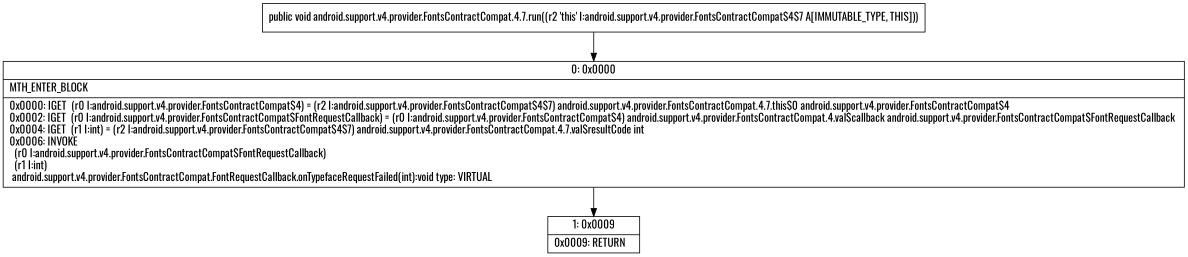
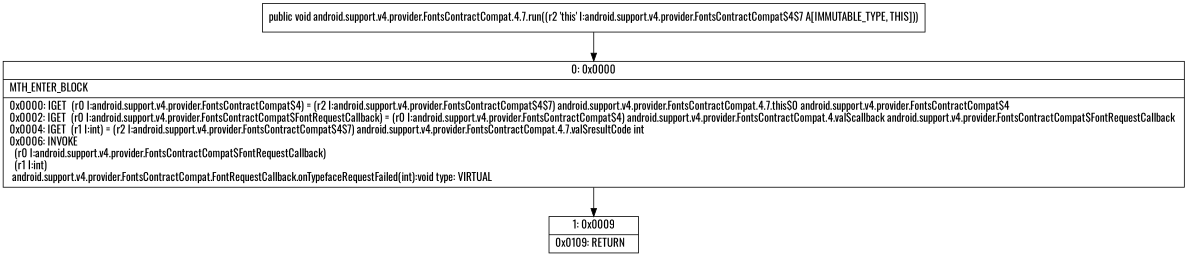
(594, 243) -> (594, 243)
